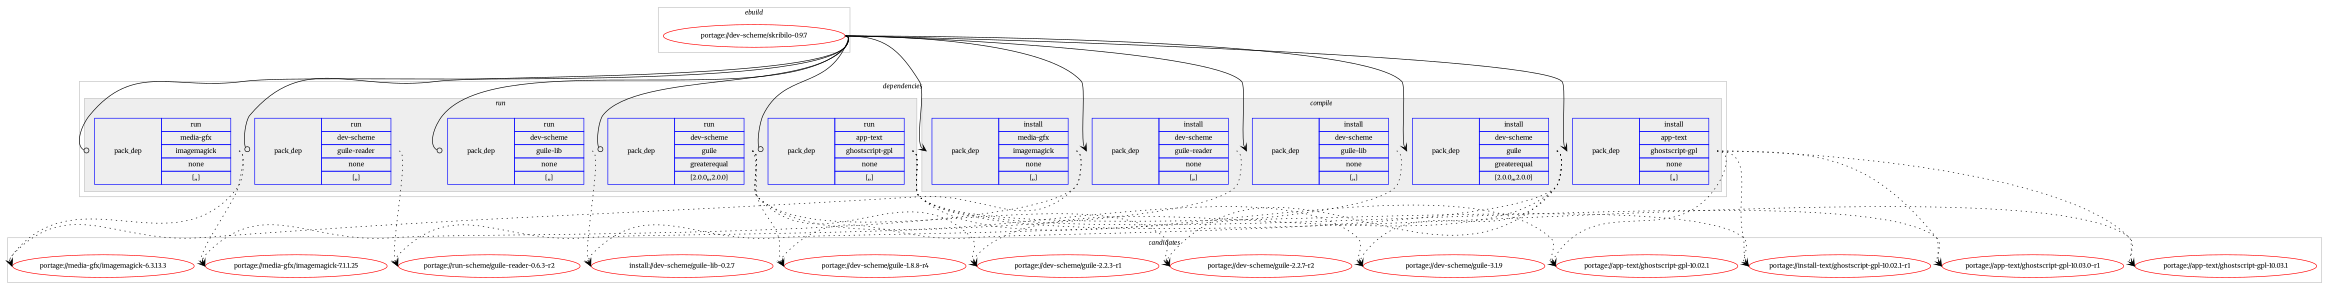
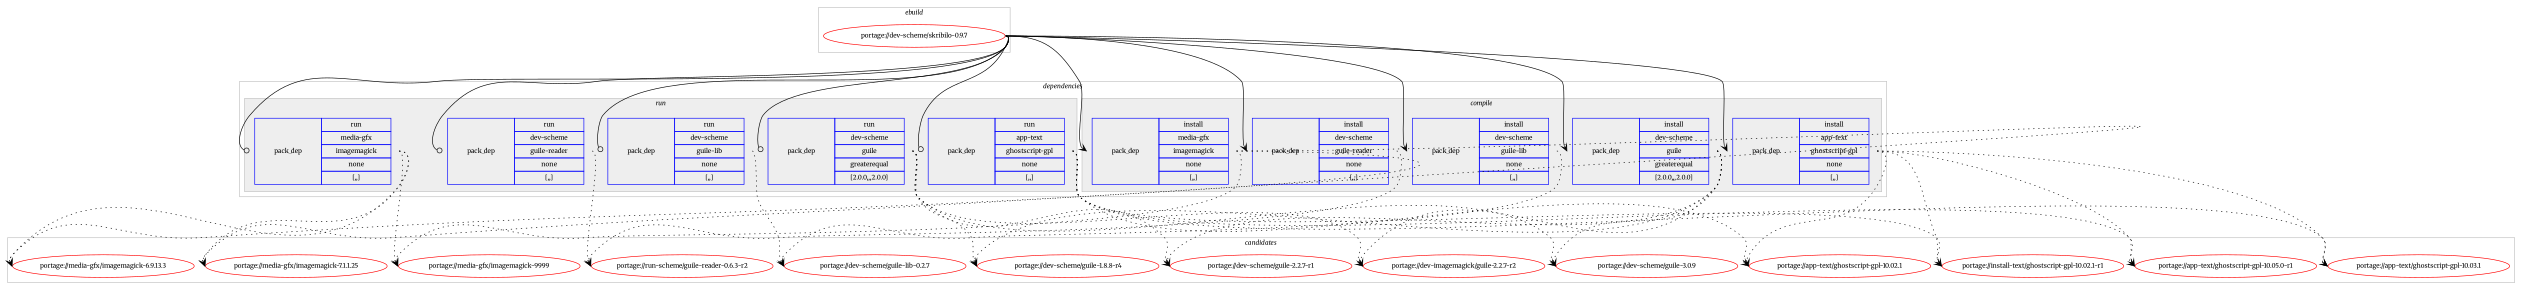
(103, 266) -> (103, 266)
none -> (489, 266)
(682, 266) -> (875, 266)
(1068, 266) -> (1261, 266)
(1261, 266) -> (1454, 266)
(1454, 266) -> (1647, 266)
(2033, 266) -> (2226, 266)
